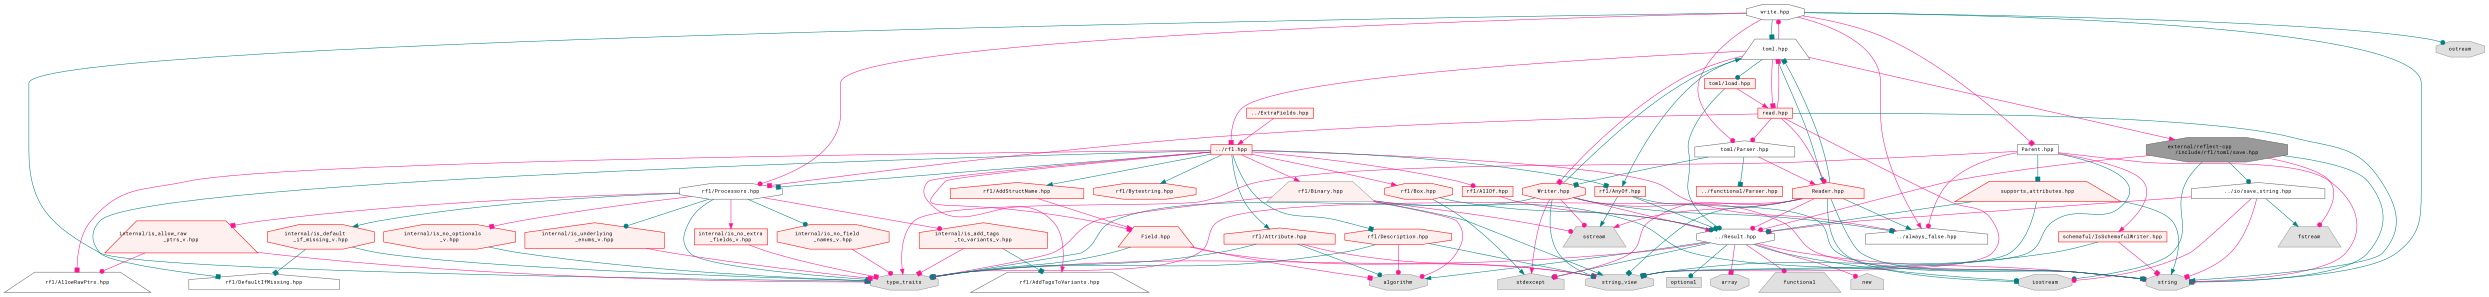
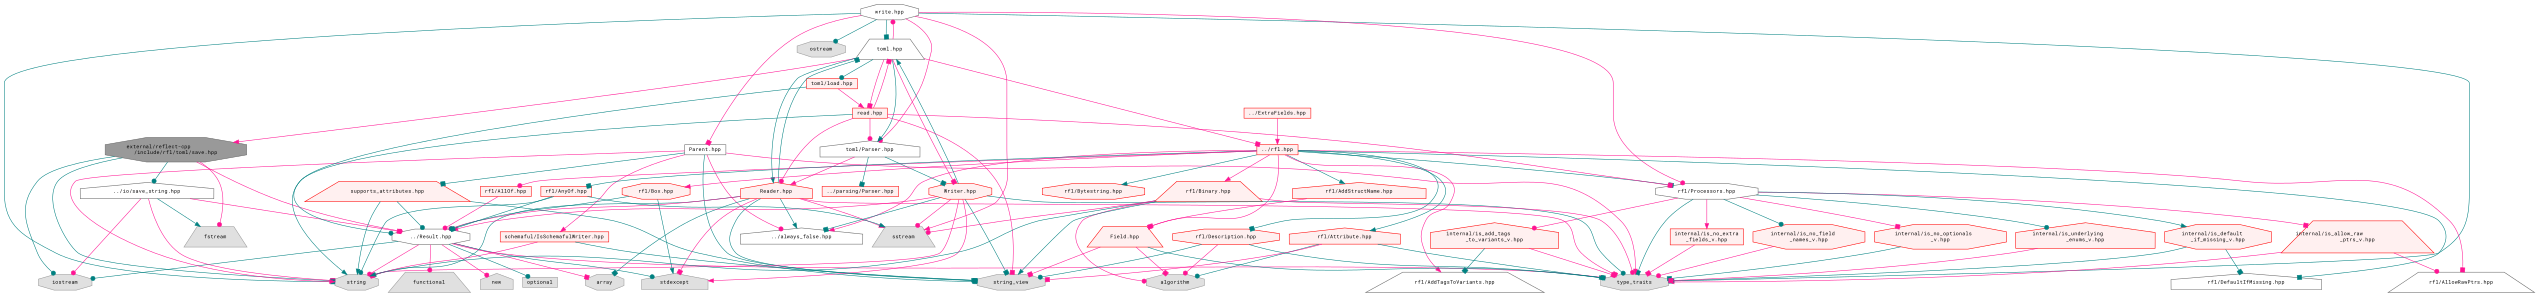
(1881, 100) -> (1007, 111)
(1671, 107) -> (896, 100)
(1321, 191) -> (1208, 191)
(1739, 191) -> (860, 191)
(1575, 260) -> none
(1898, 272) -> (679, 227)
